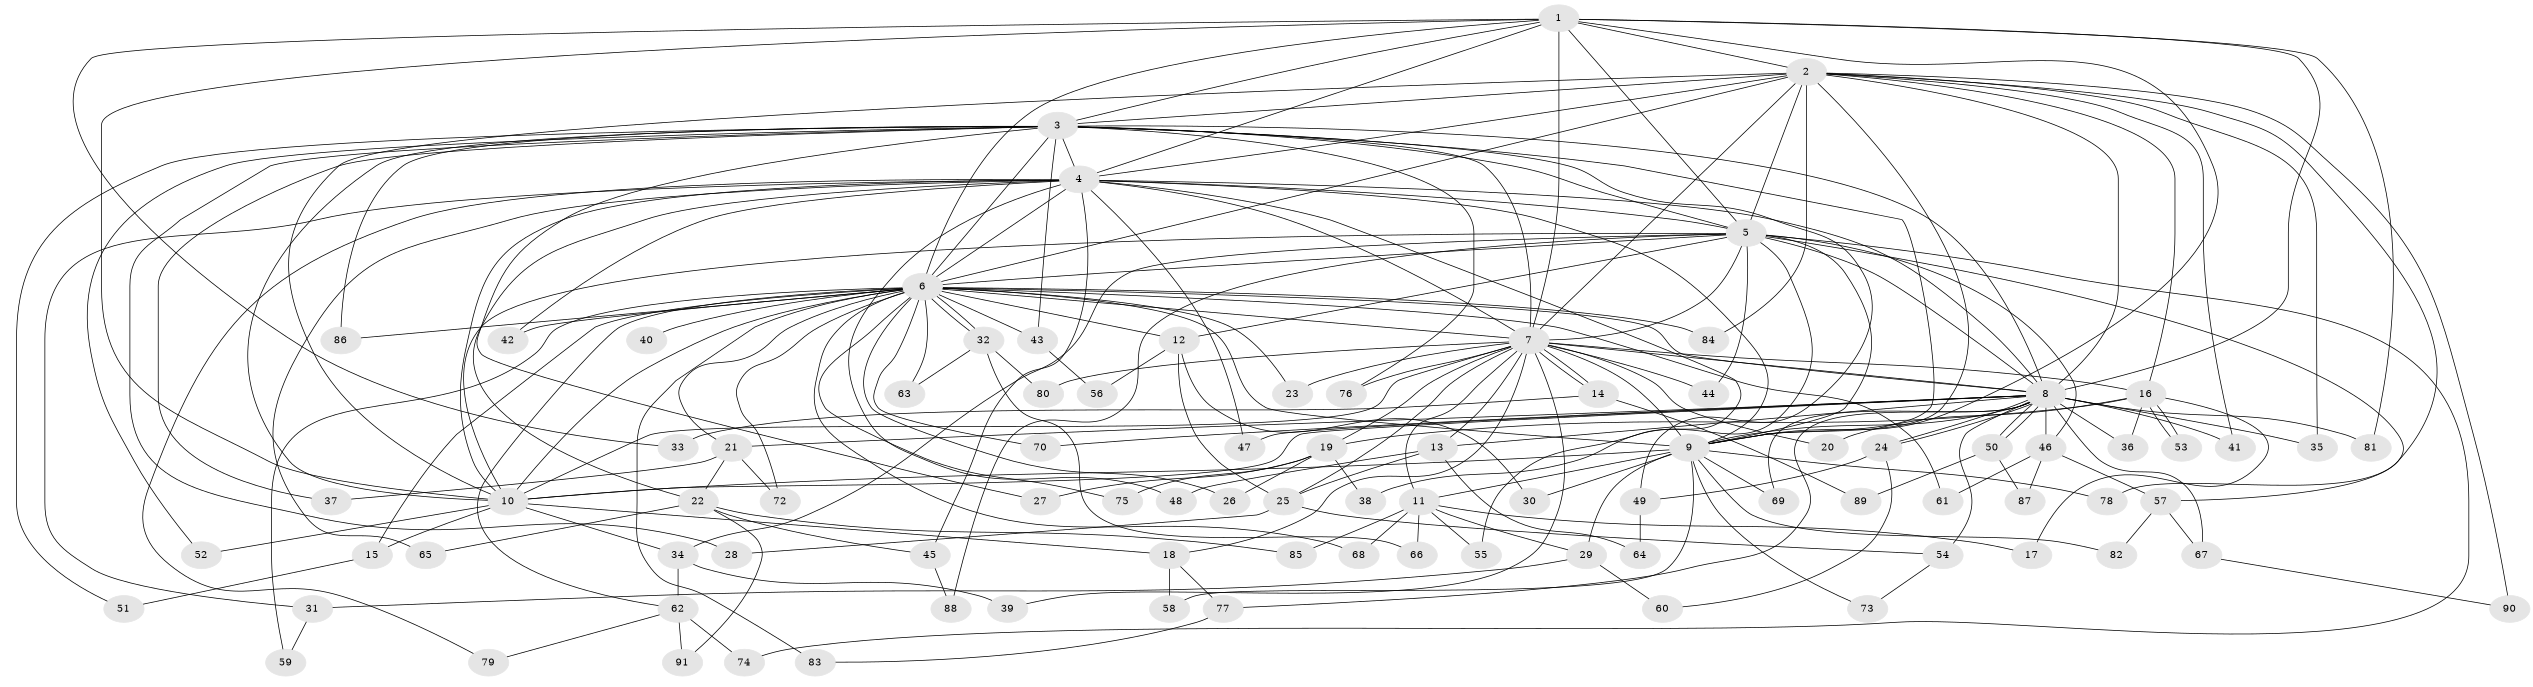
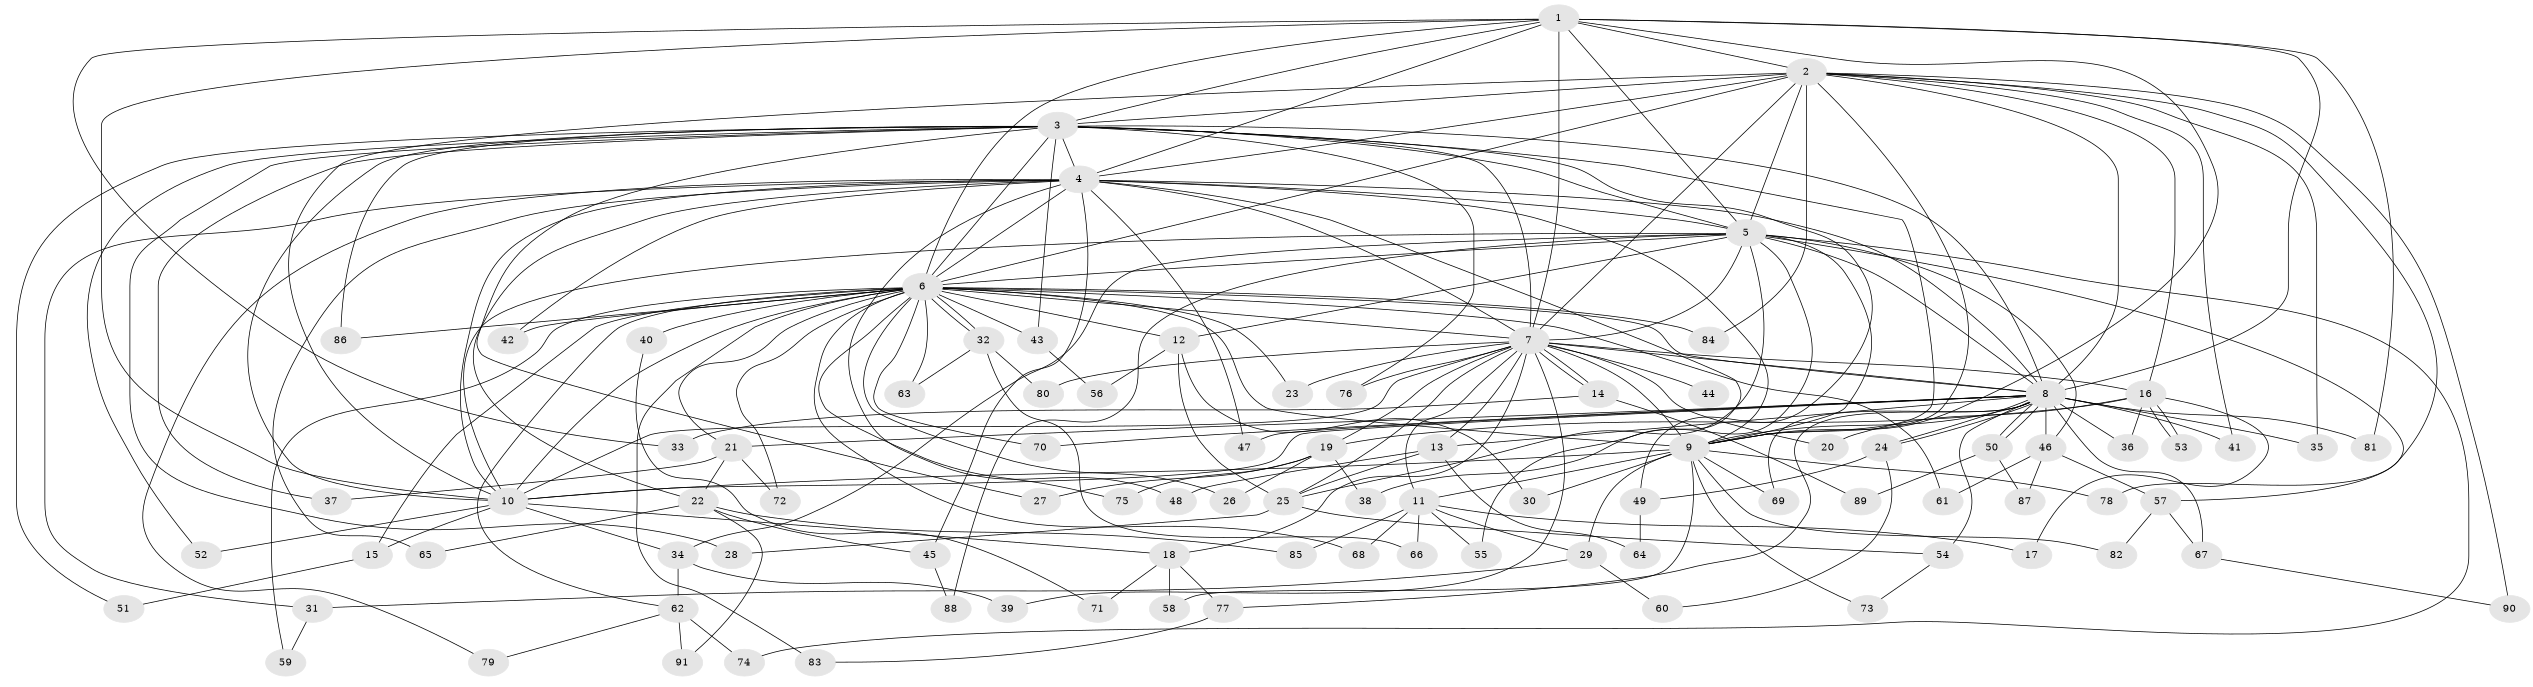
(1745, 314) -> (1528, 445)
none -> (1098, 609)
